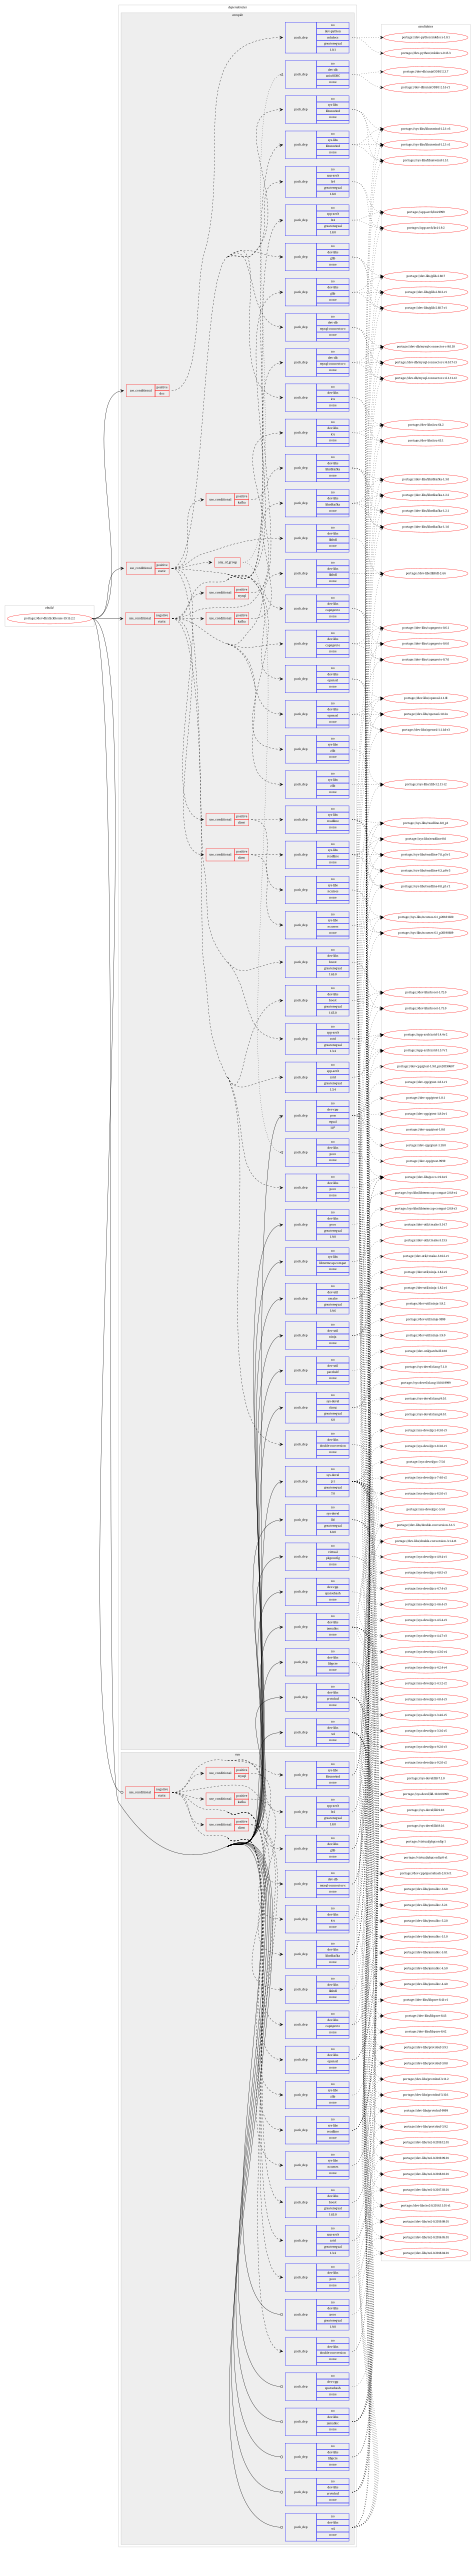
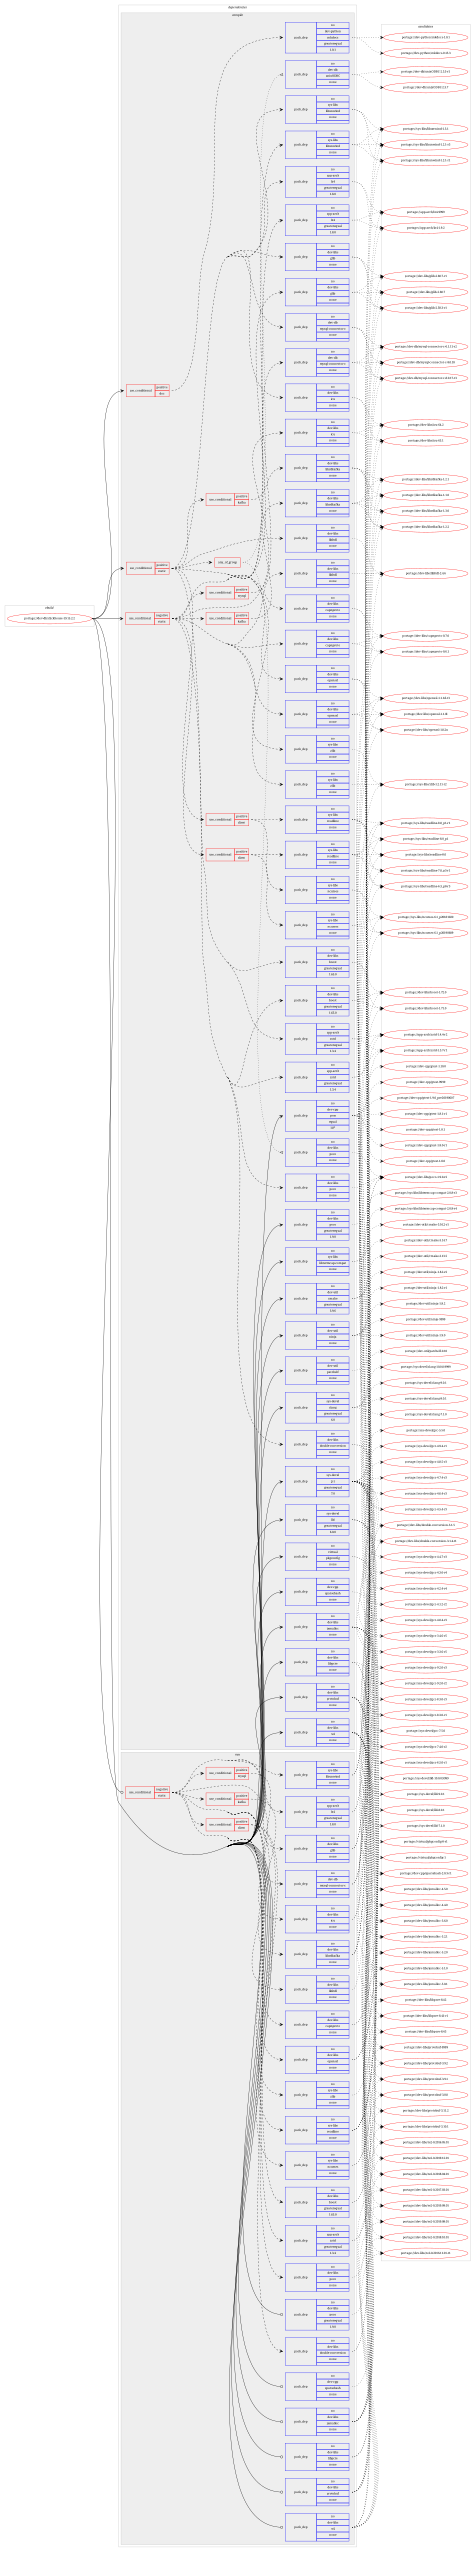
(426, 644) -> none
